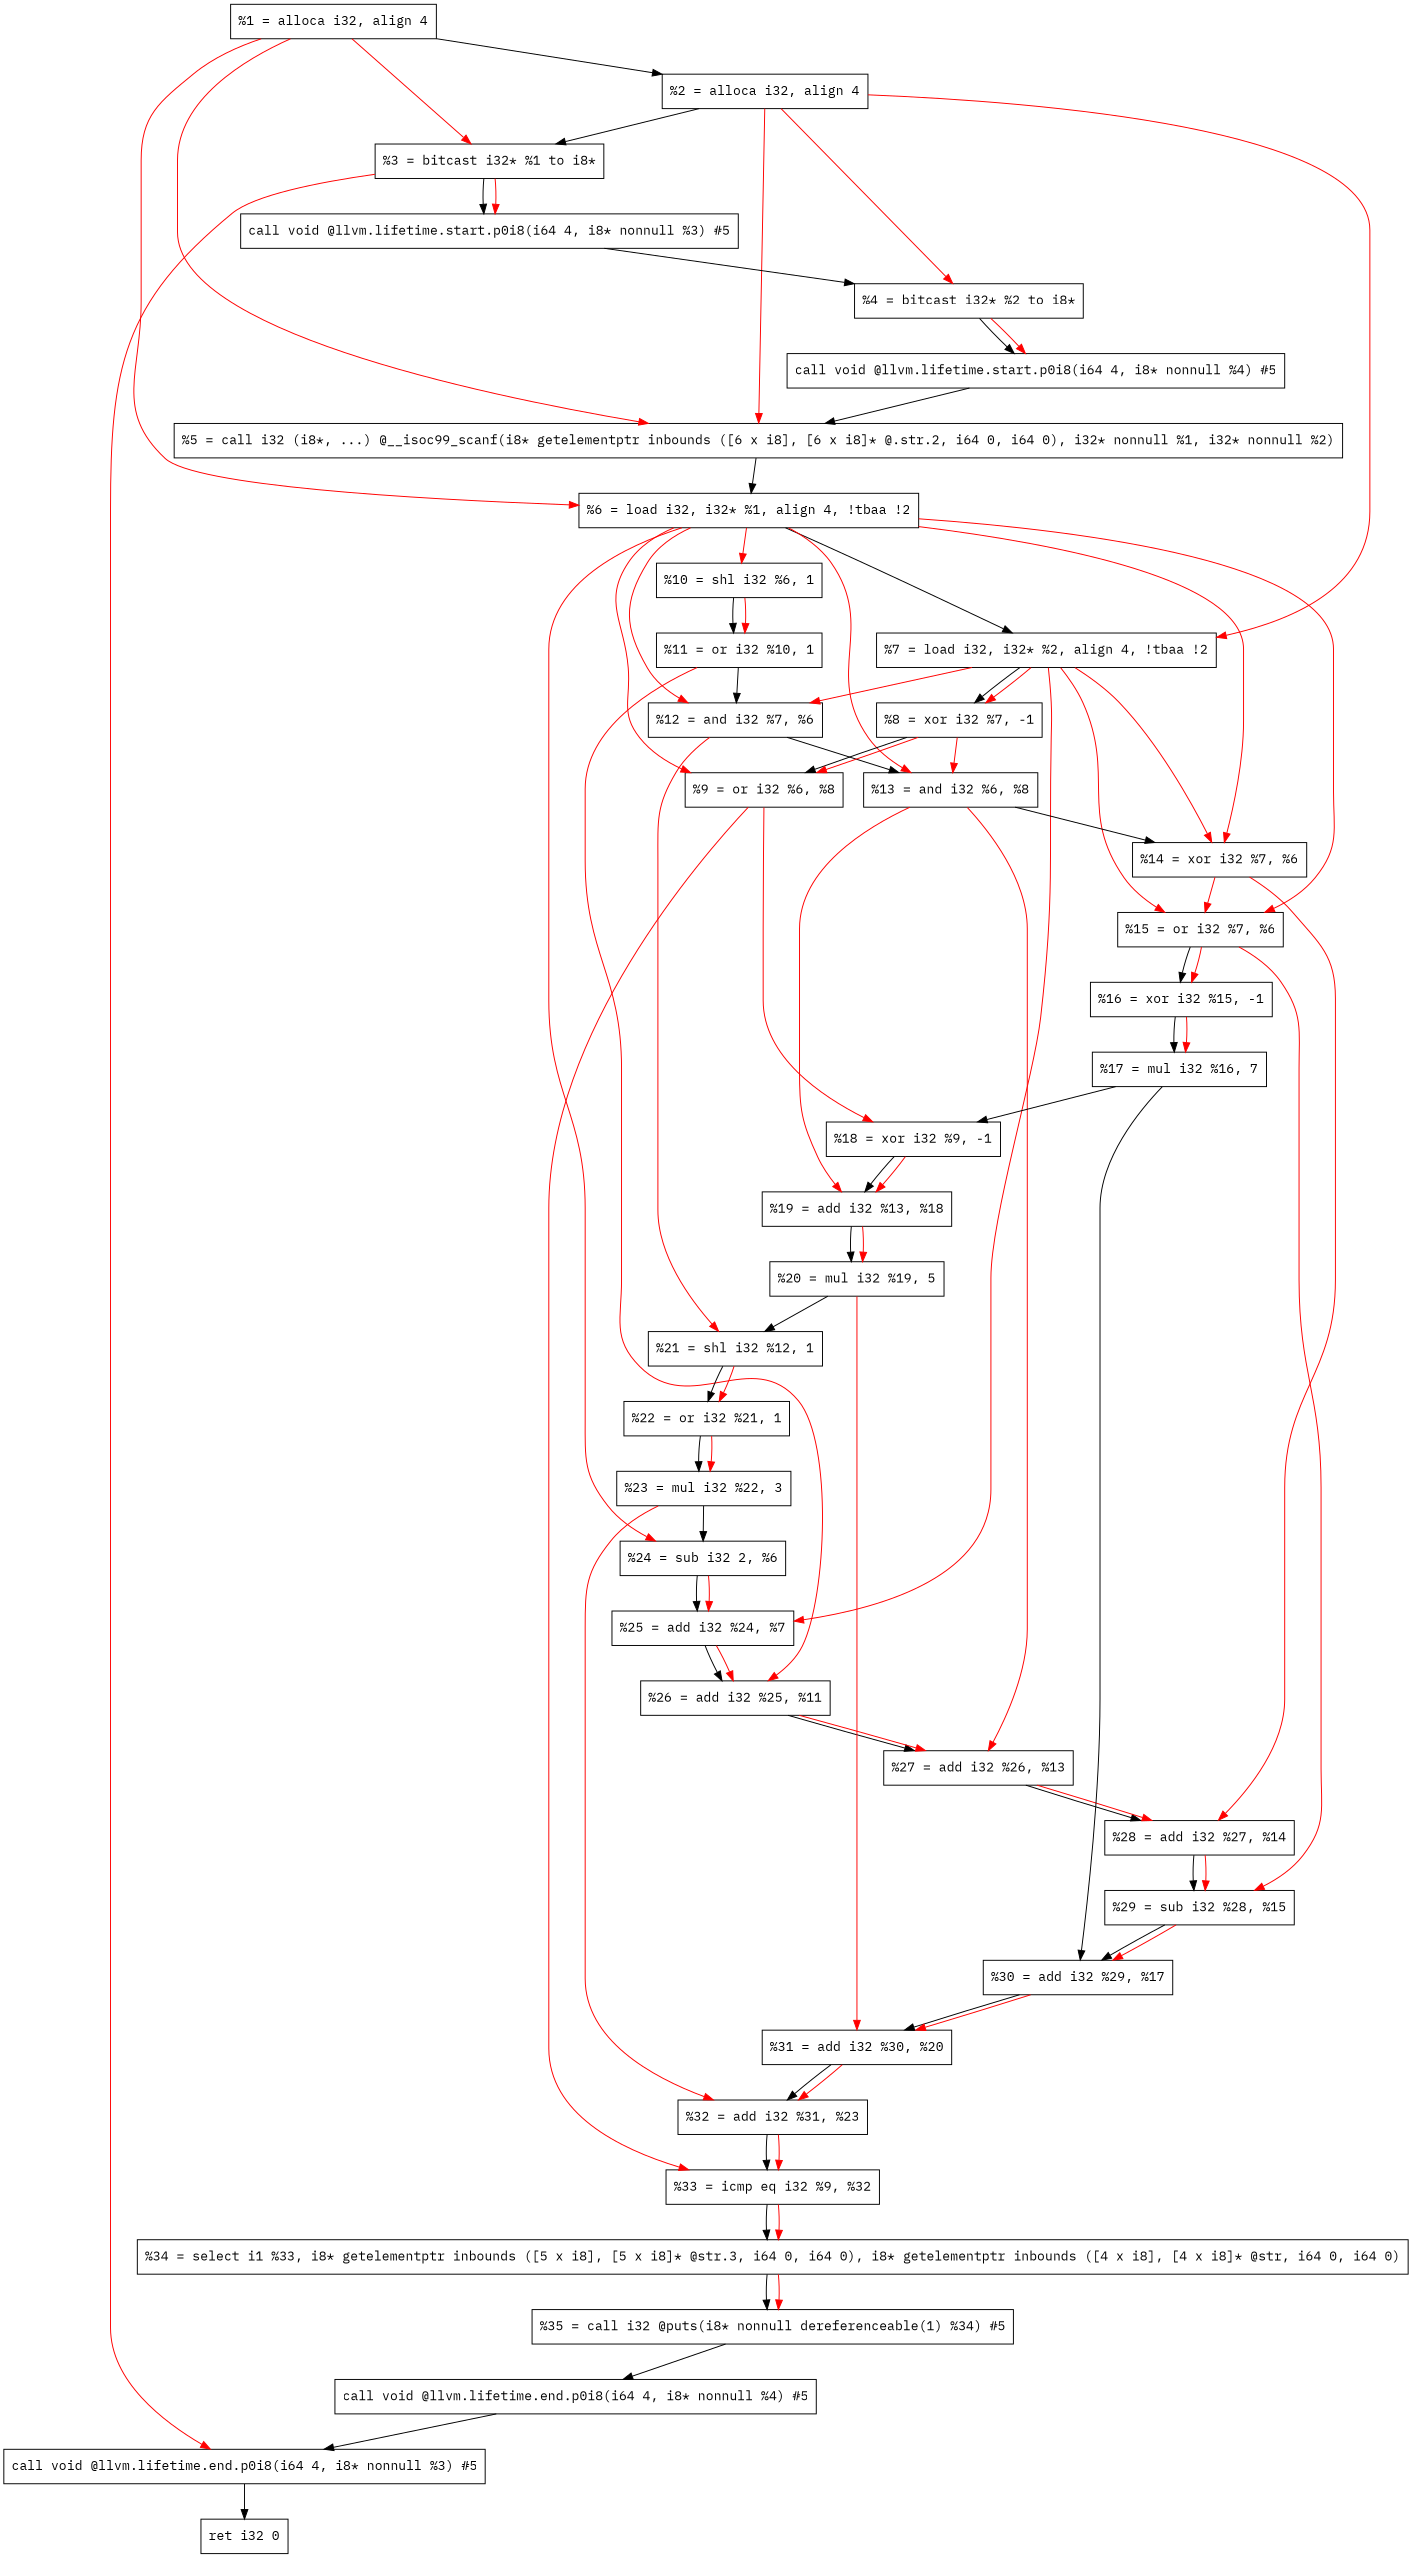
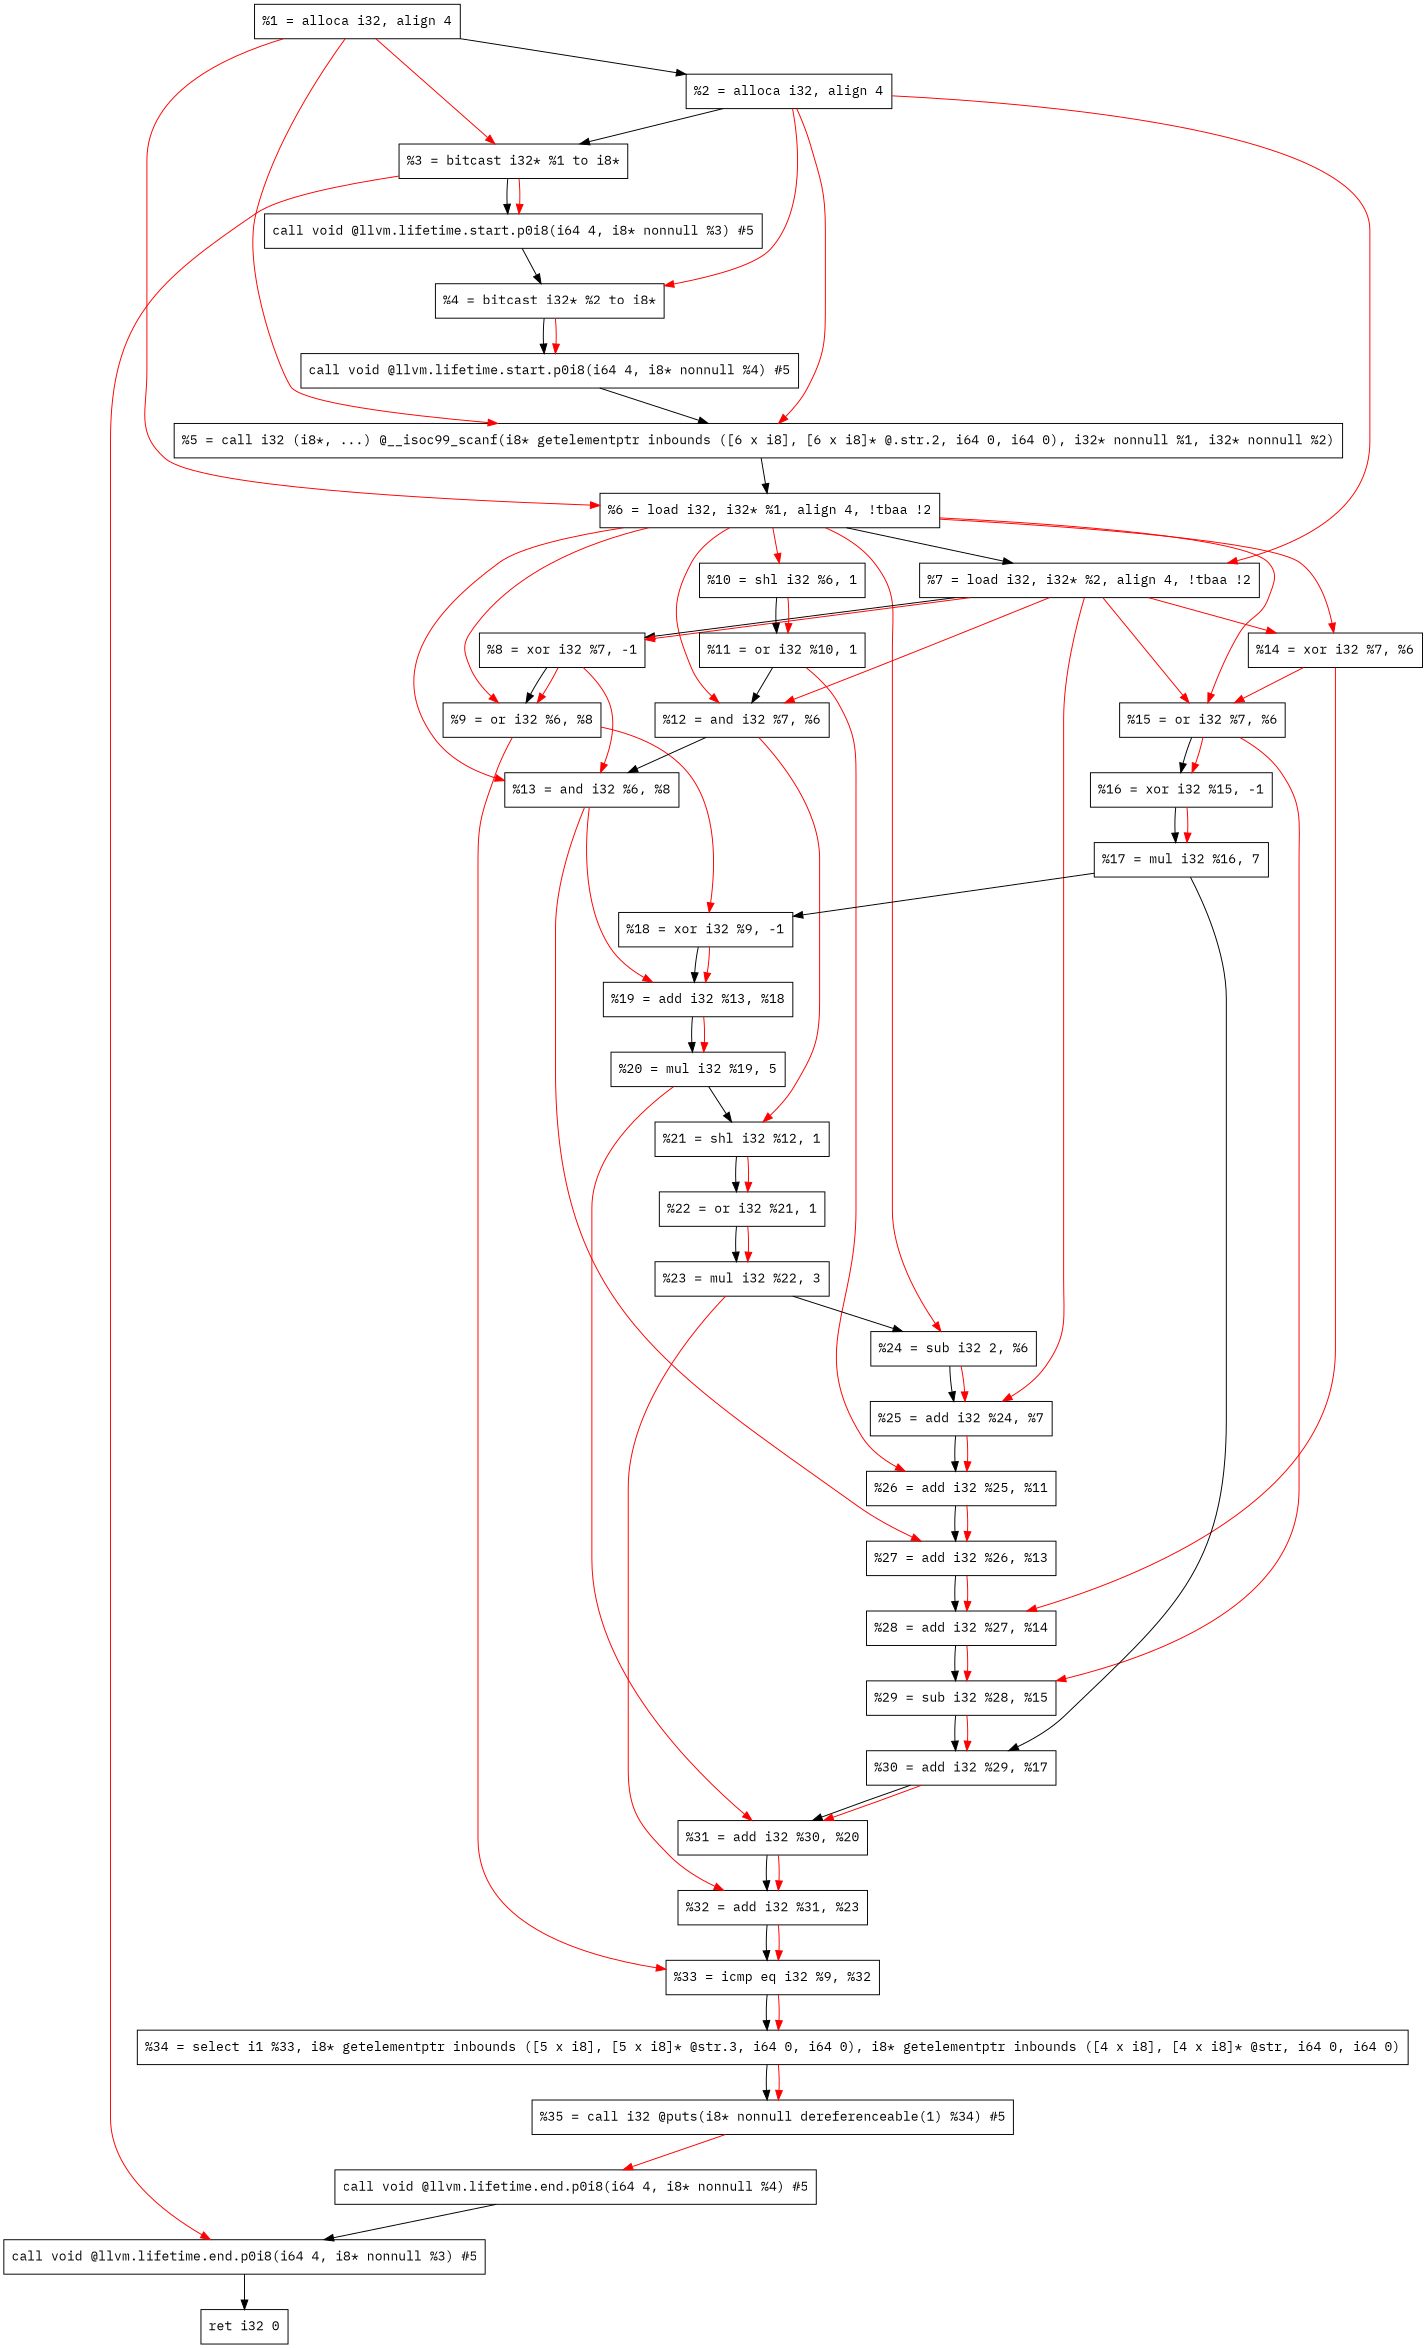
(1080, 824) -> none
(679, 2360) -> (679, 2151)
